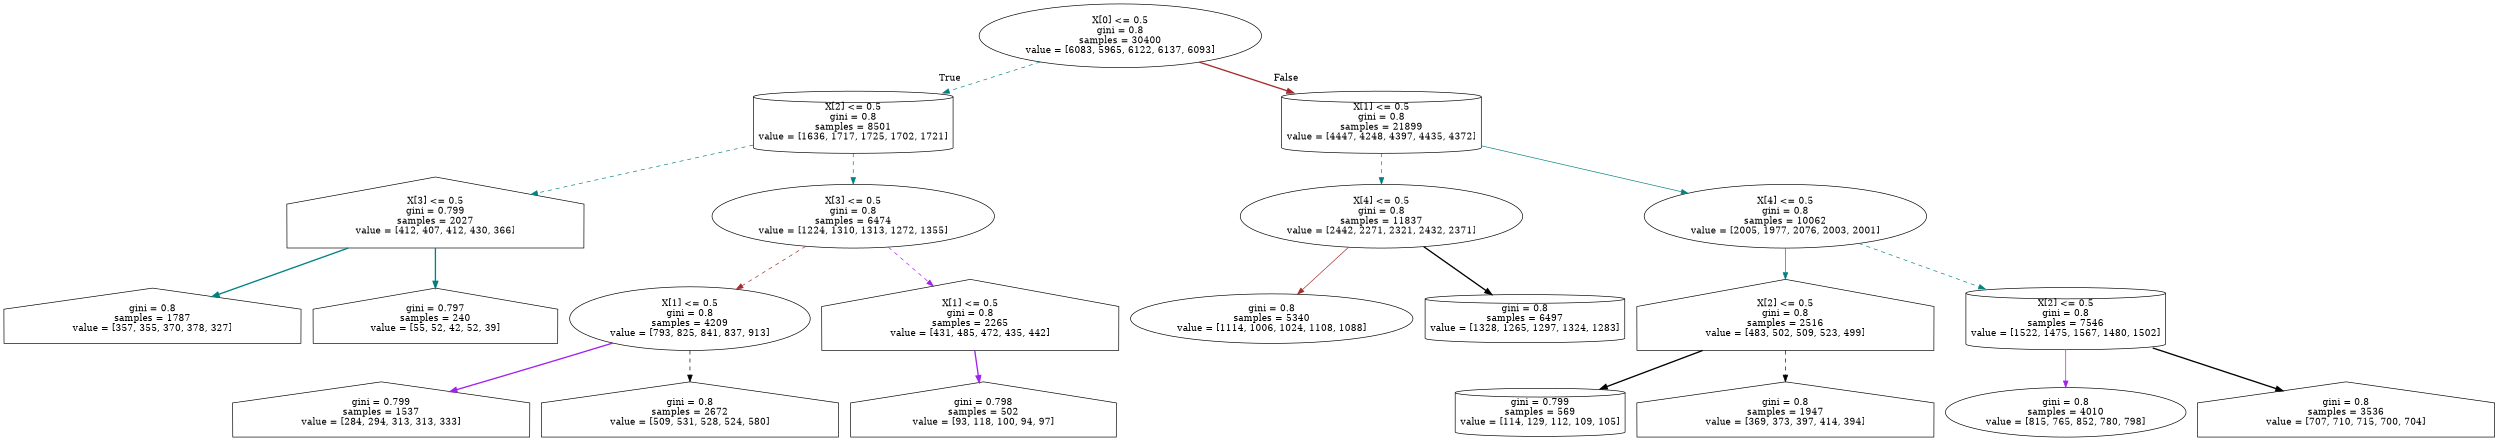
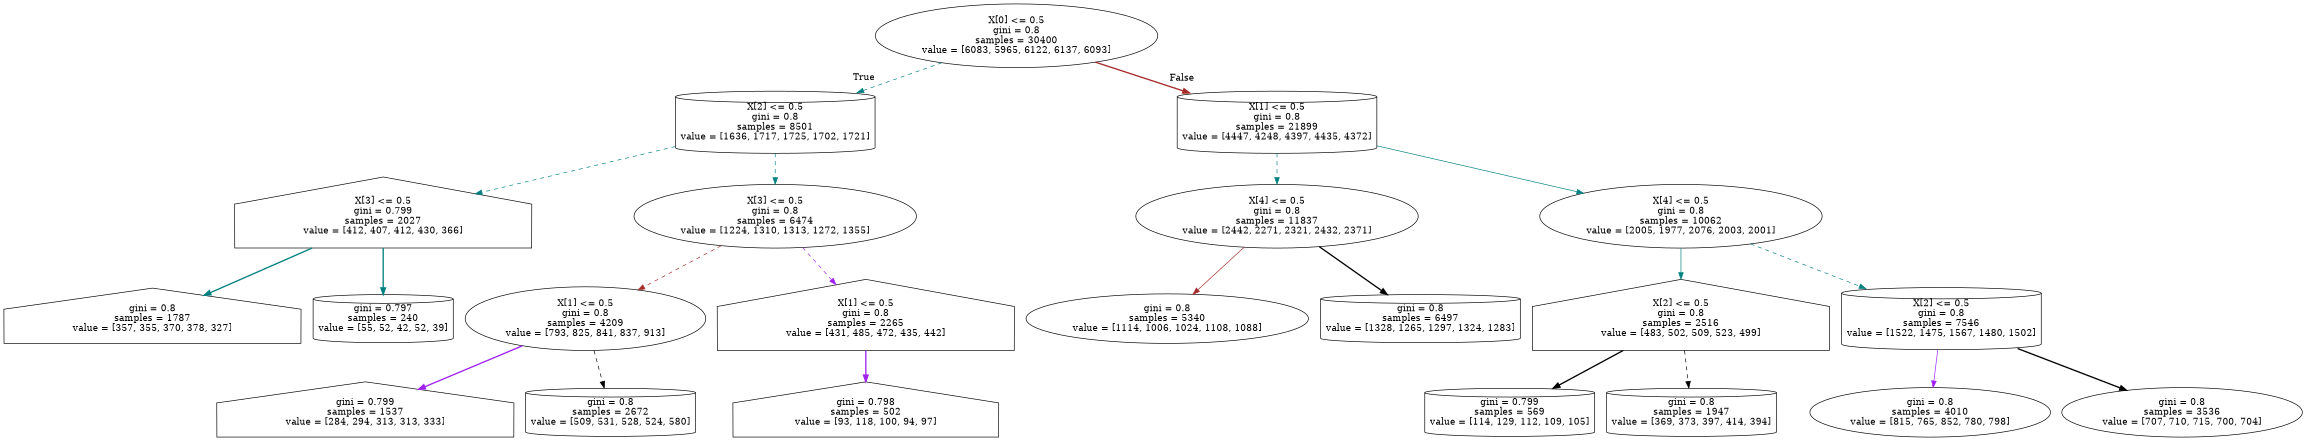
(435, 319) -> (383, 319)
(690, 412) -> (611, 412)
(1785, 412) -> (1692, 412)
(2346, 412) -> (2182, 412)
